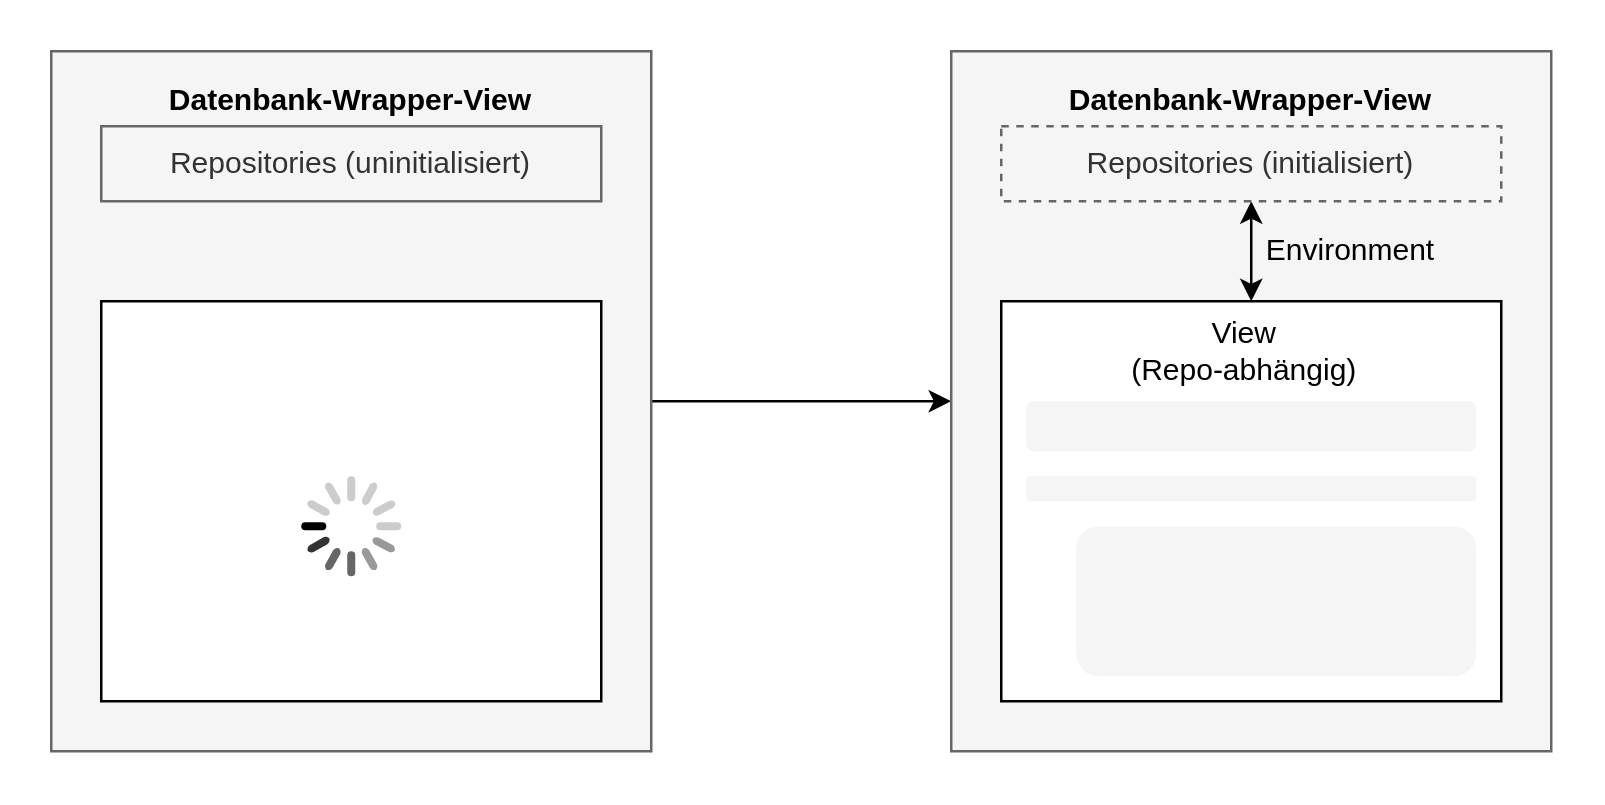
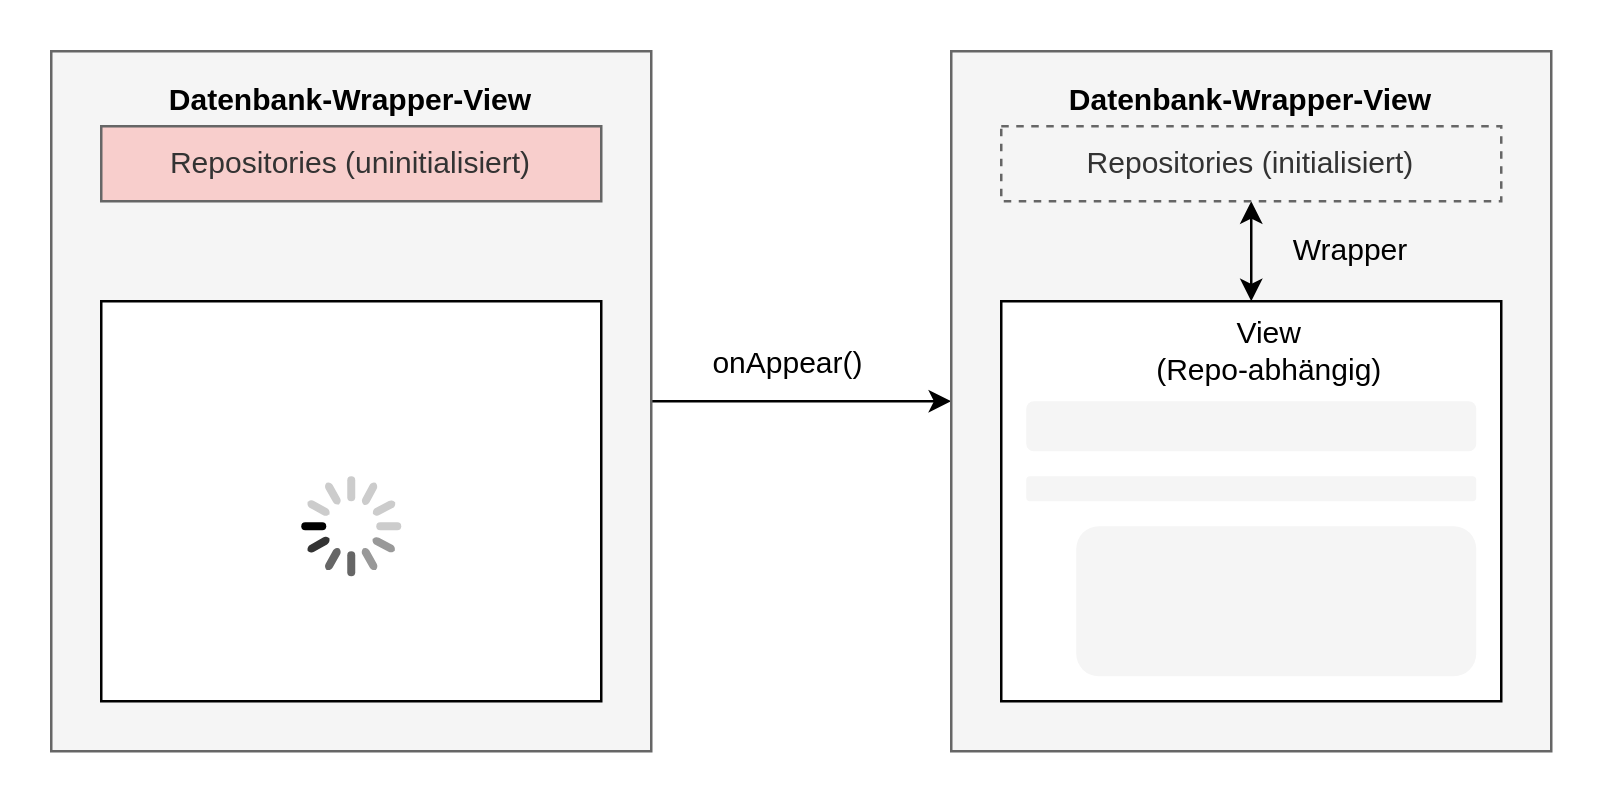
(351, 164) -> (351, 164)
(1351, 251) -> (1351, 251)
(1245, 351) -> (1270, 351)
none -> (789, 364)
